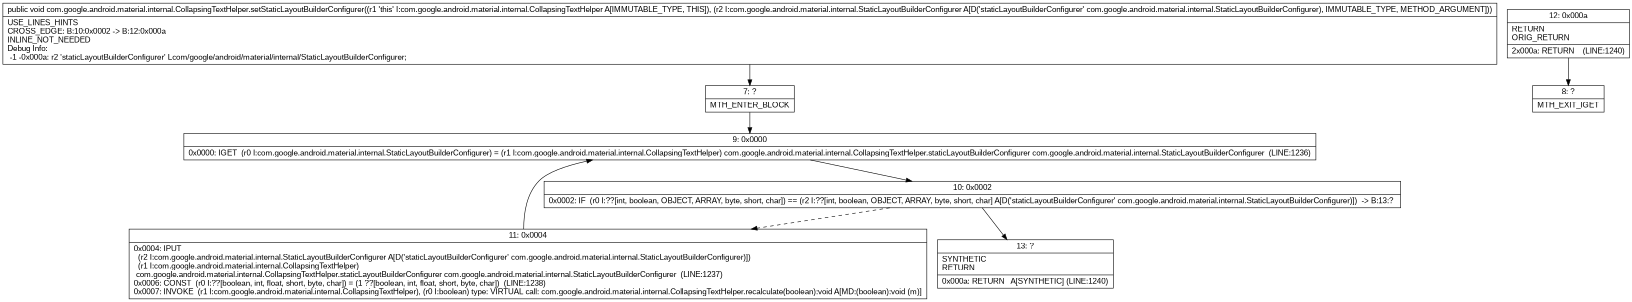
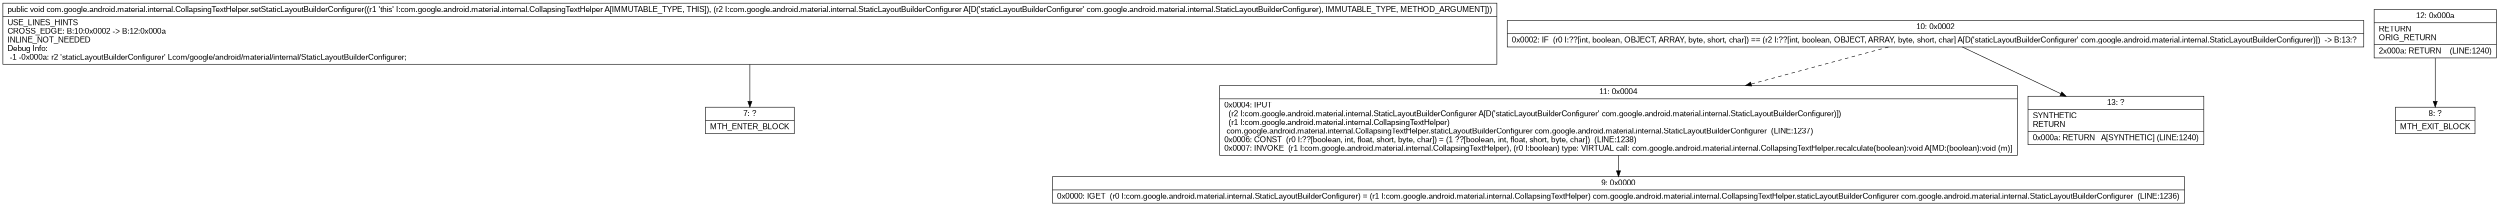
(1568, 105) -> (2435, 127)
(750, 120) -> none
(858, 170) -> none
